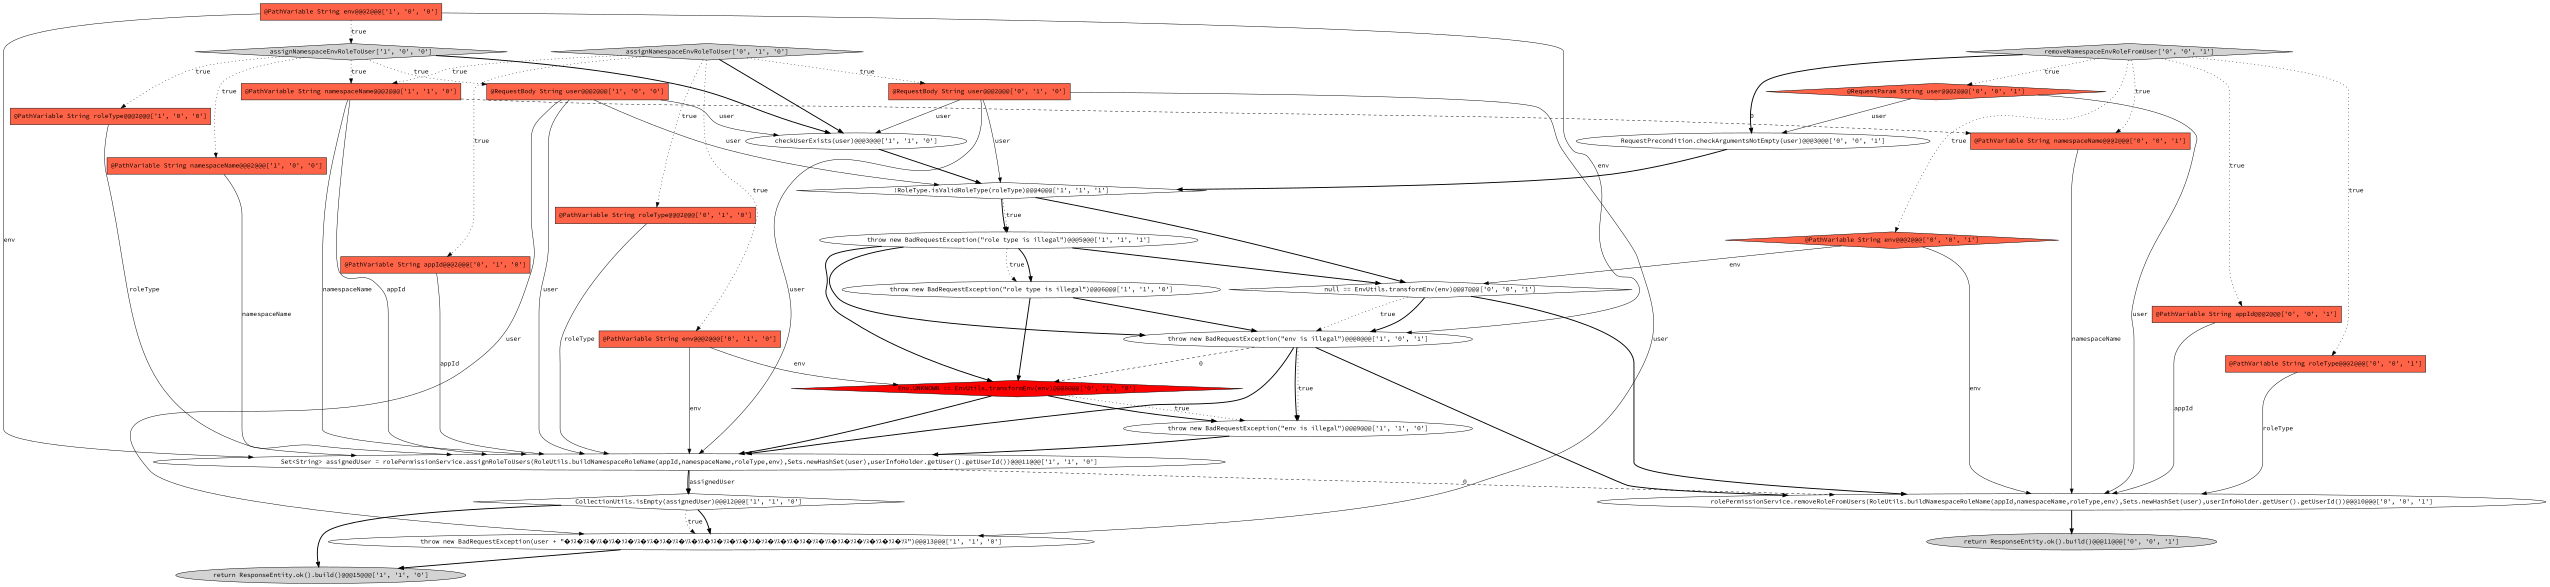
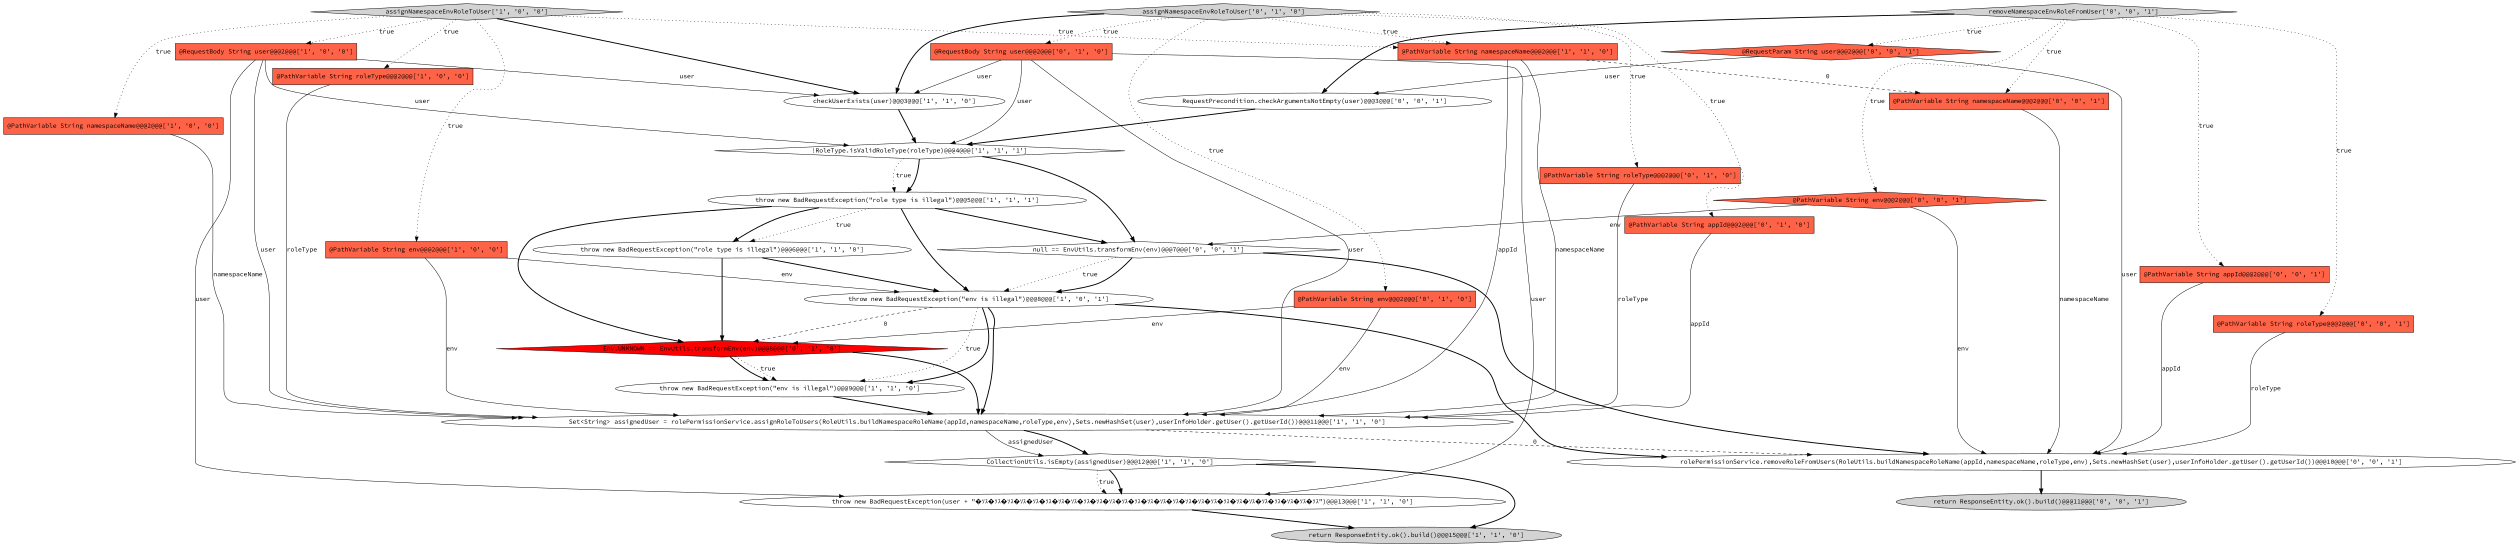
(351, 30) -> (457, 105)
